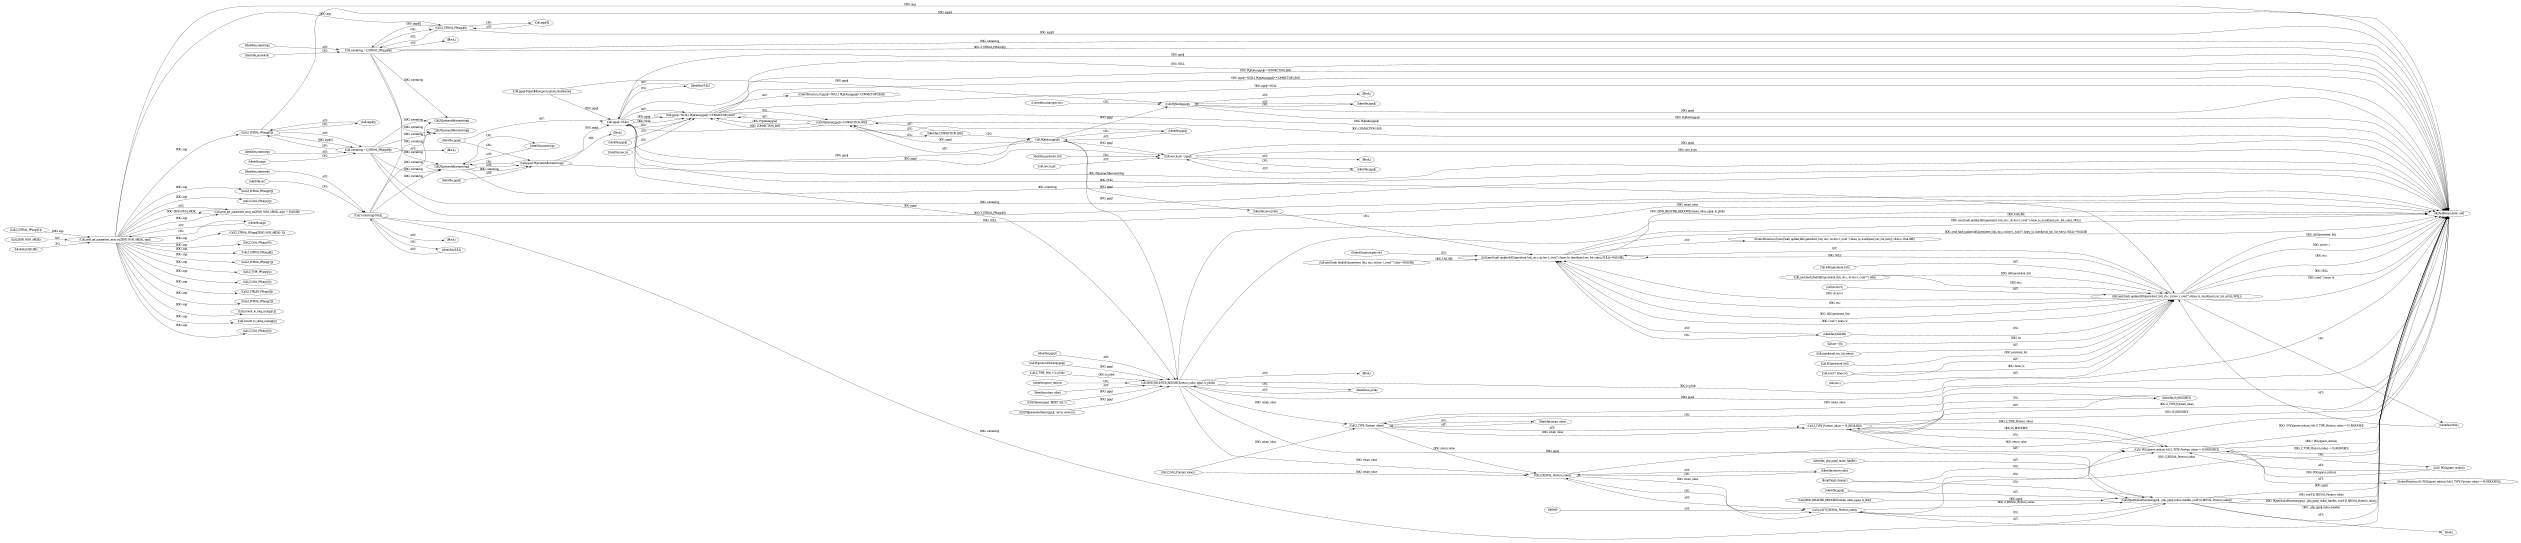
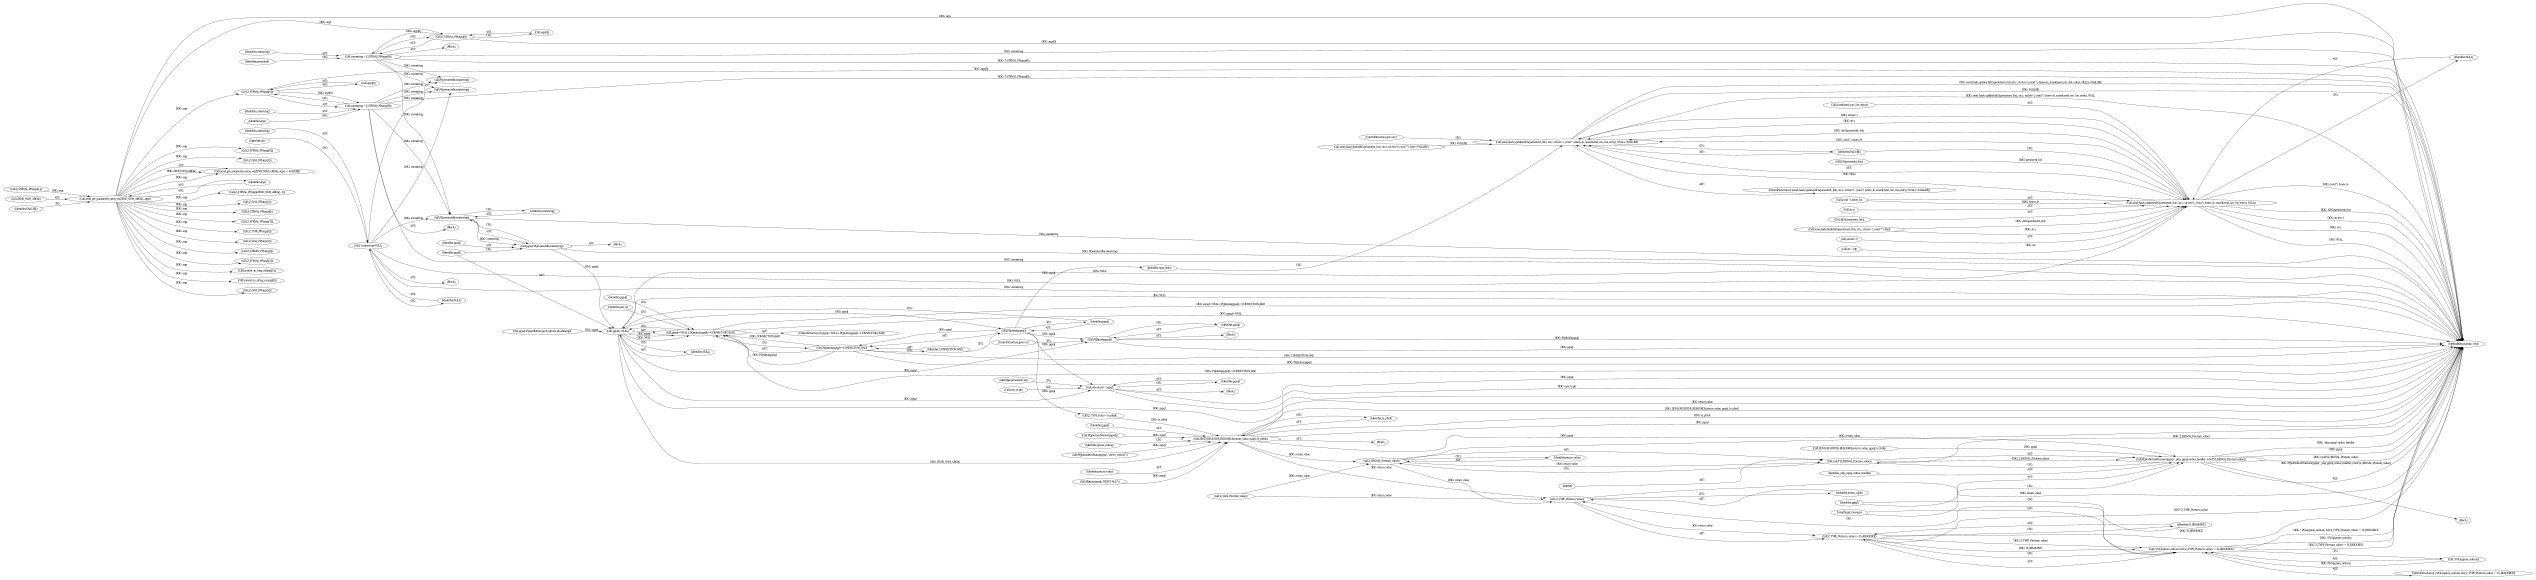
(860, 85) -> (847, 372)
(910, 206) -> (945, 462)
(1138, 243) -> (1037, 383)
(1453, 455) -> (1470, 487)
